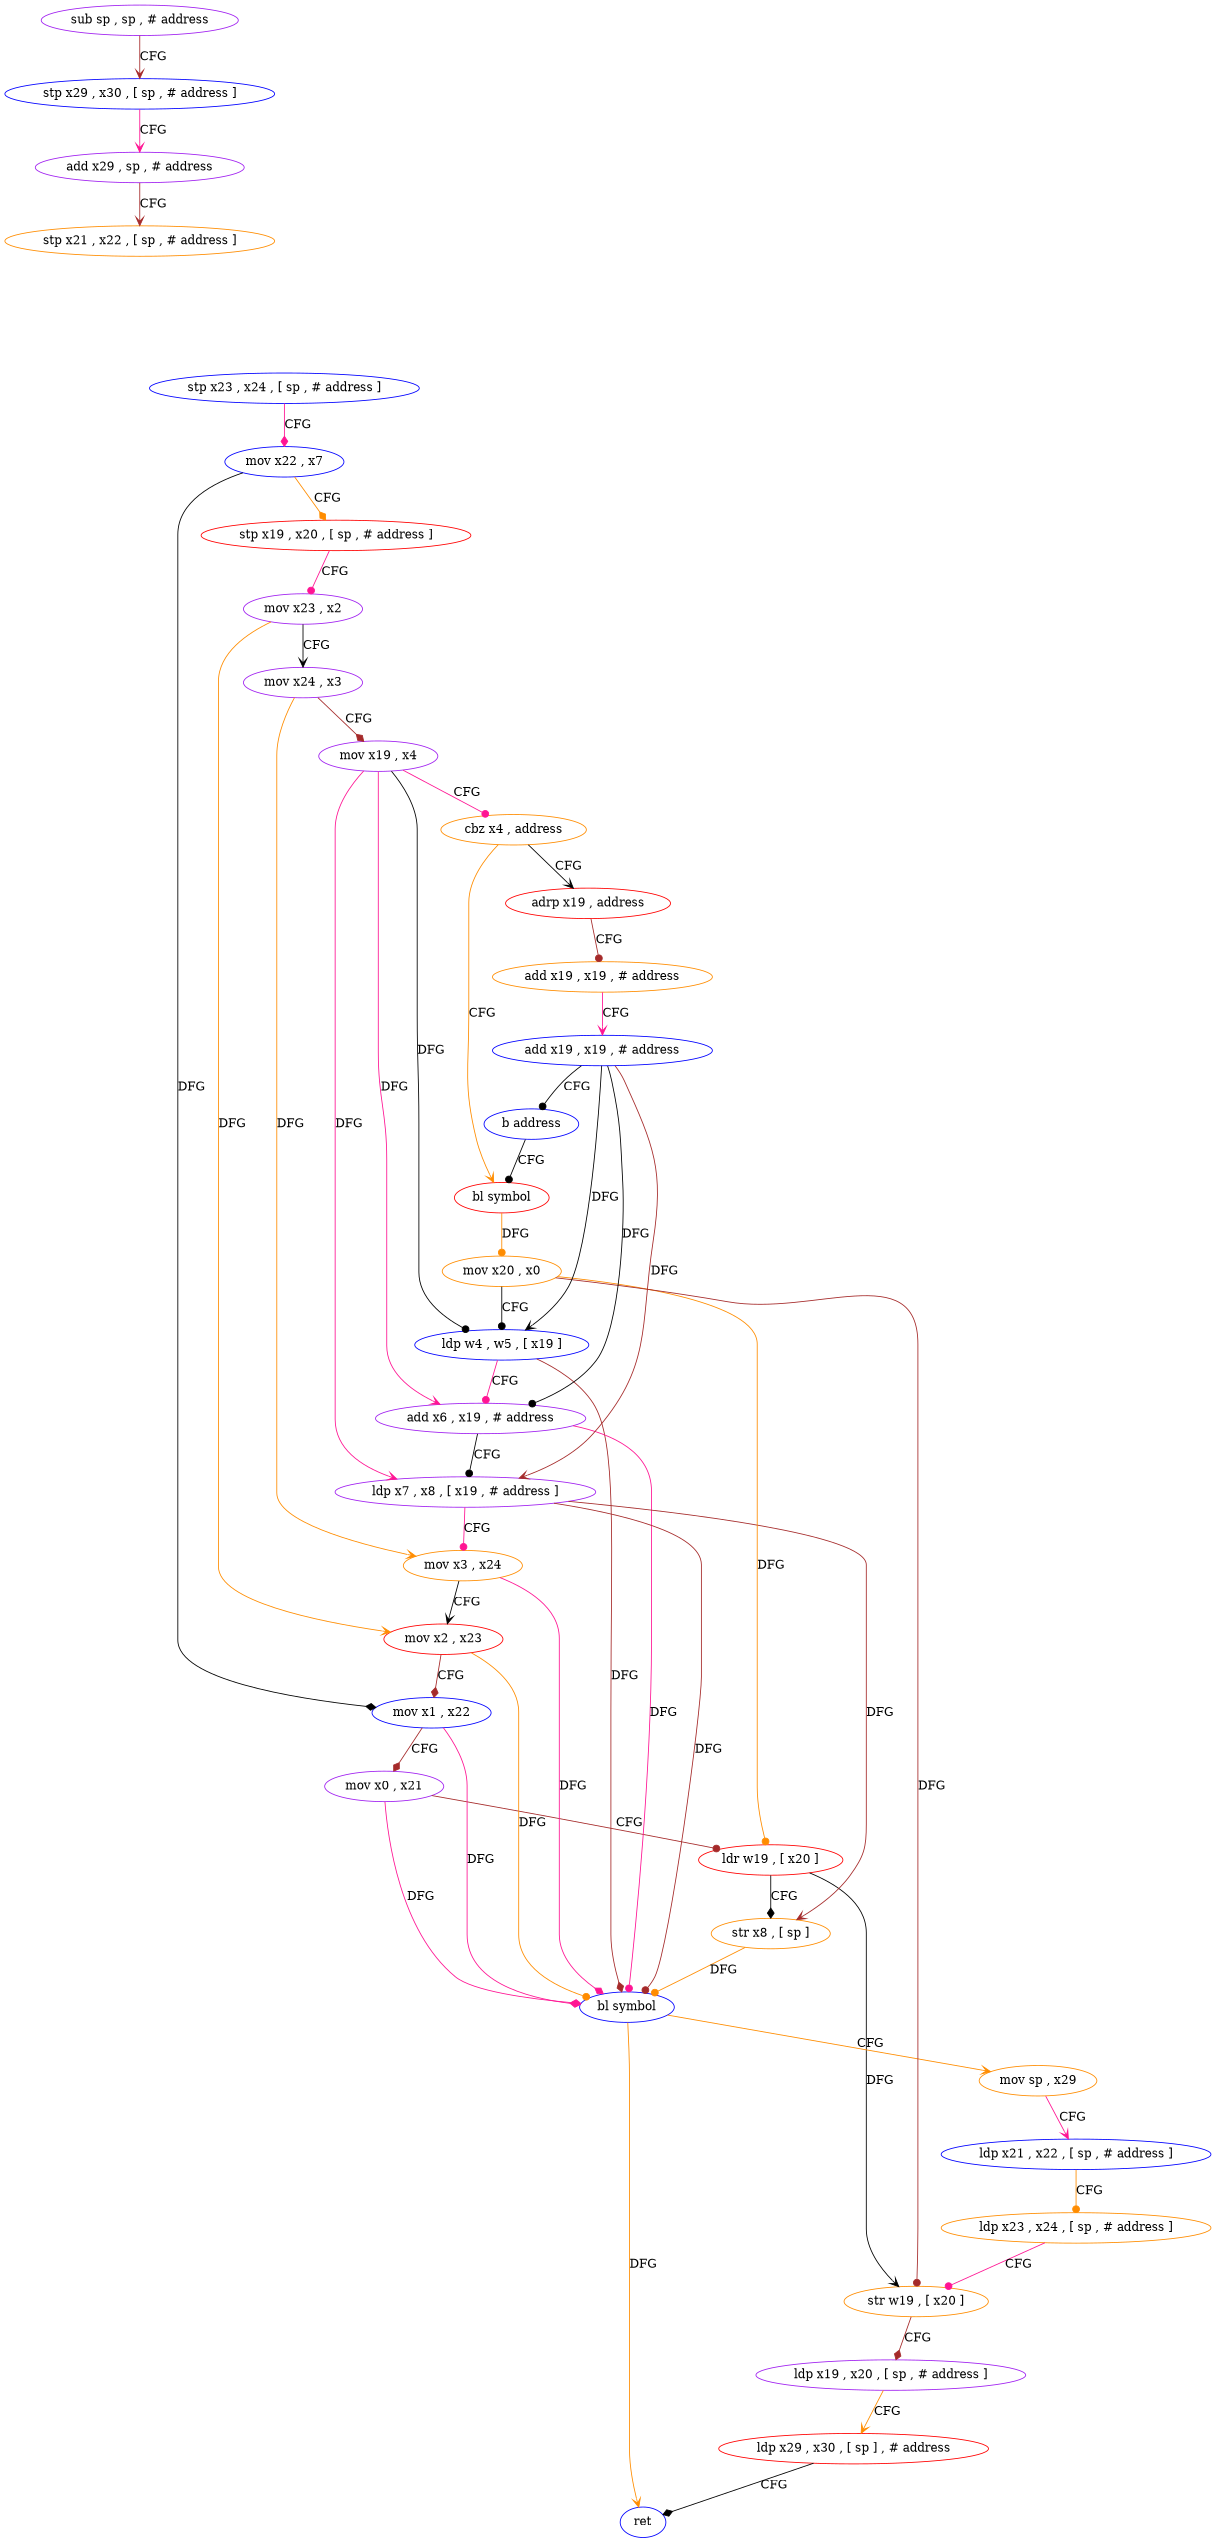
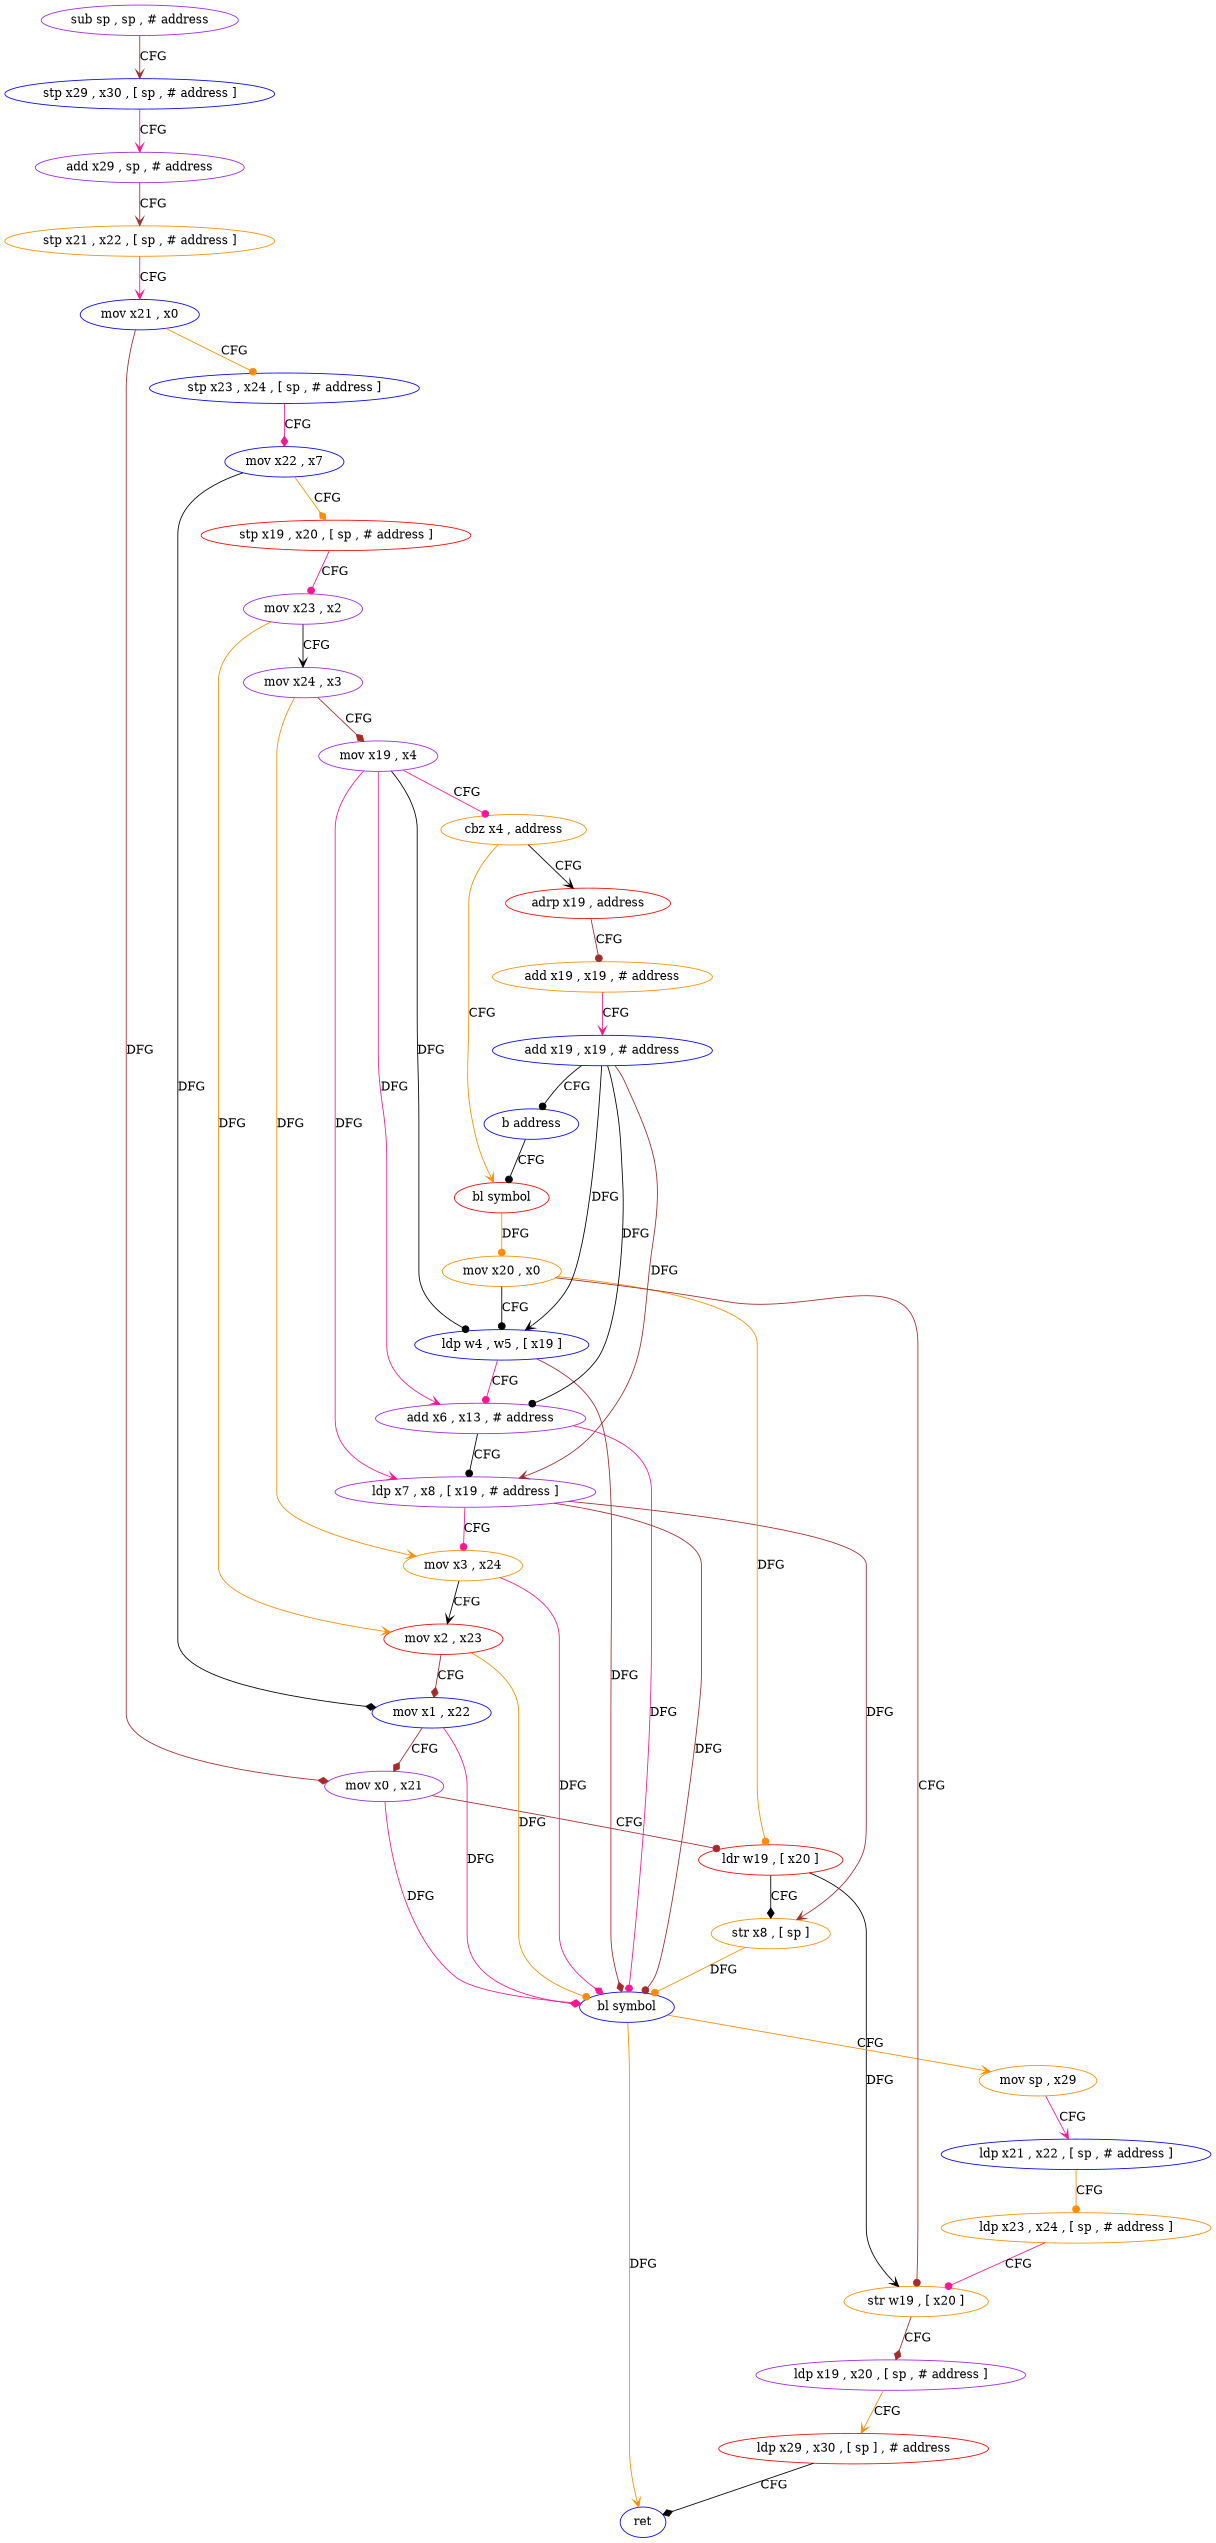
none -> (140, 315)
(481, 1418) -> (481, 1418)
(932, 1786) -> (932, 1786)
